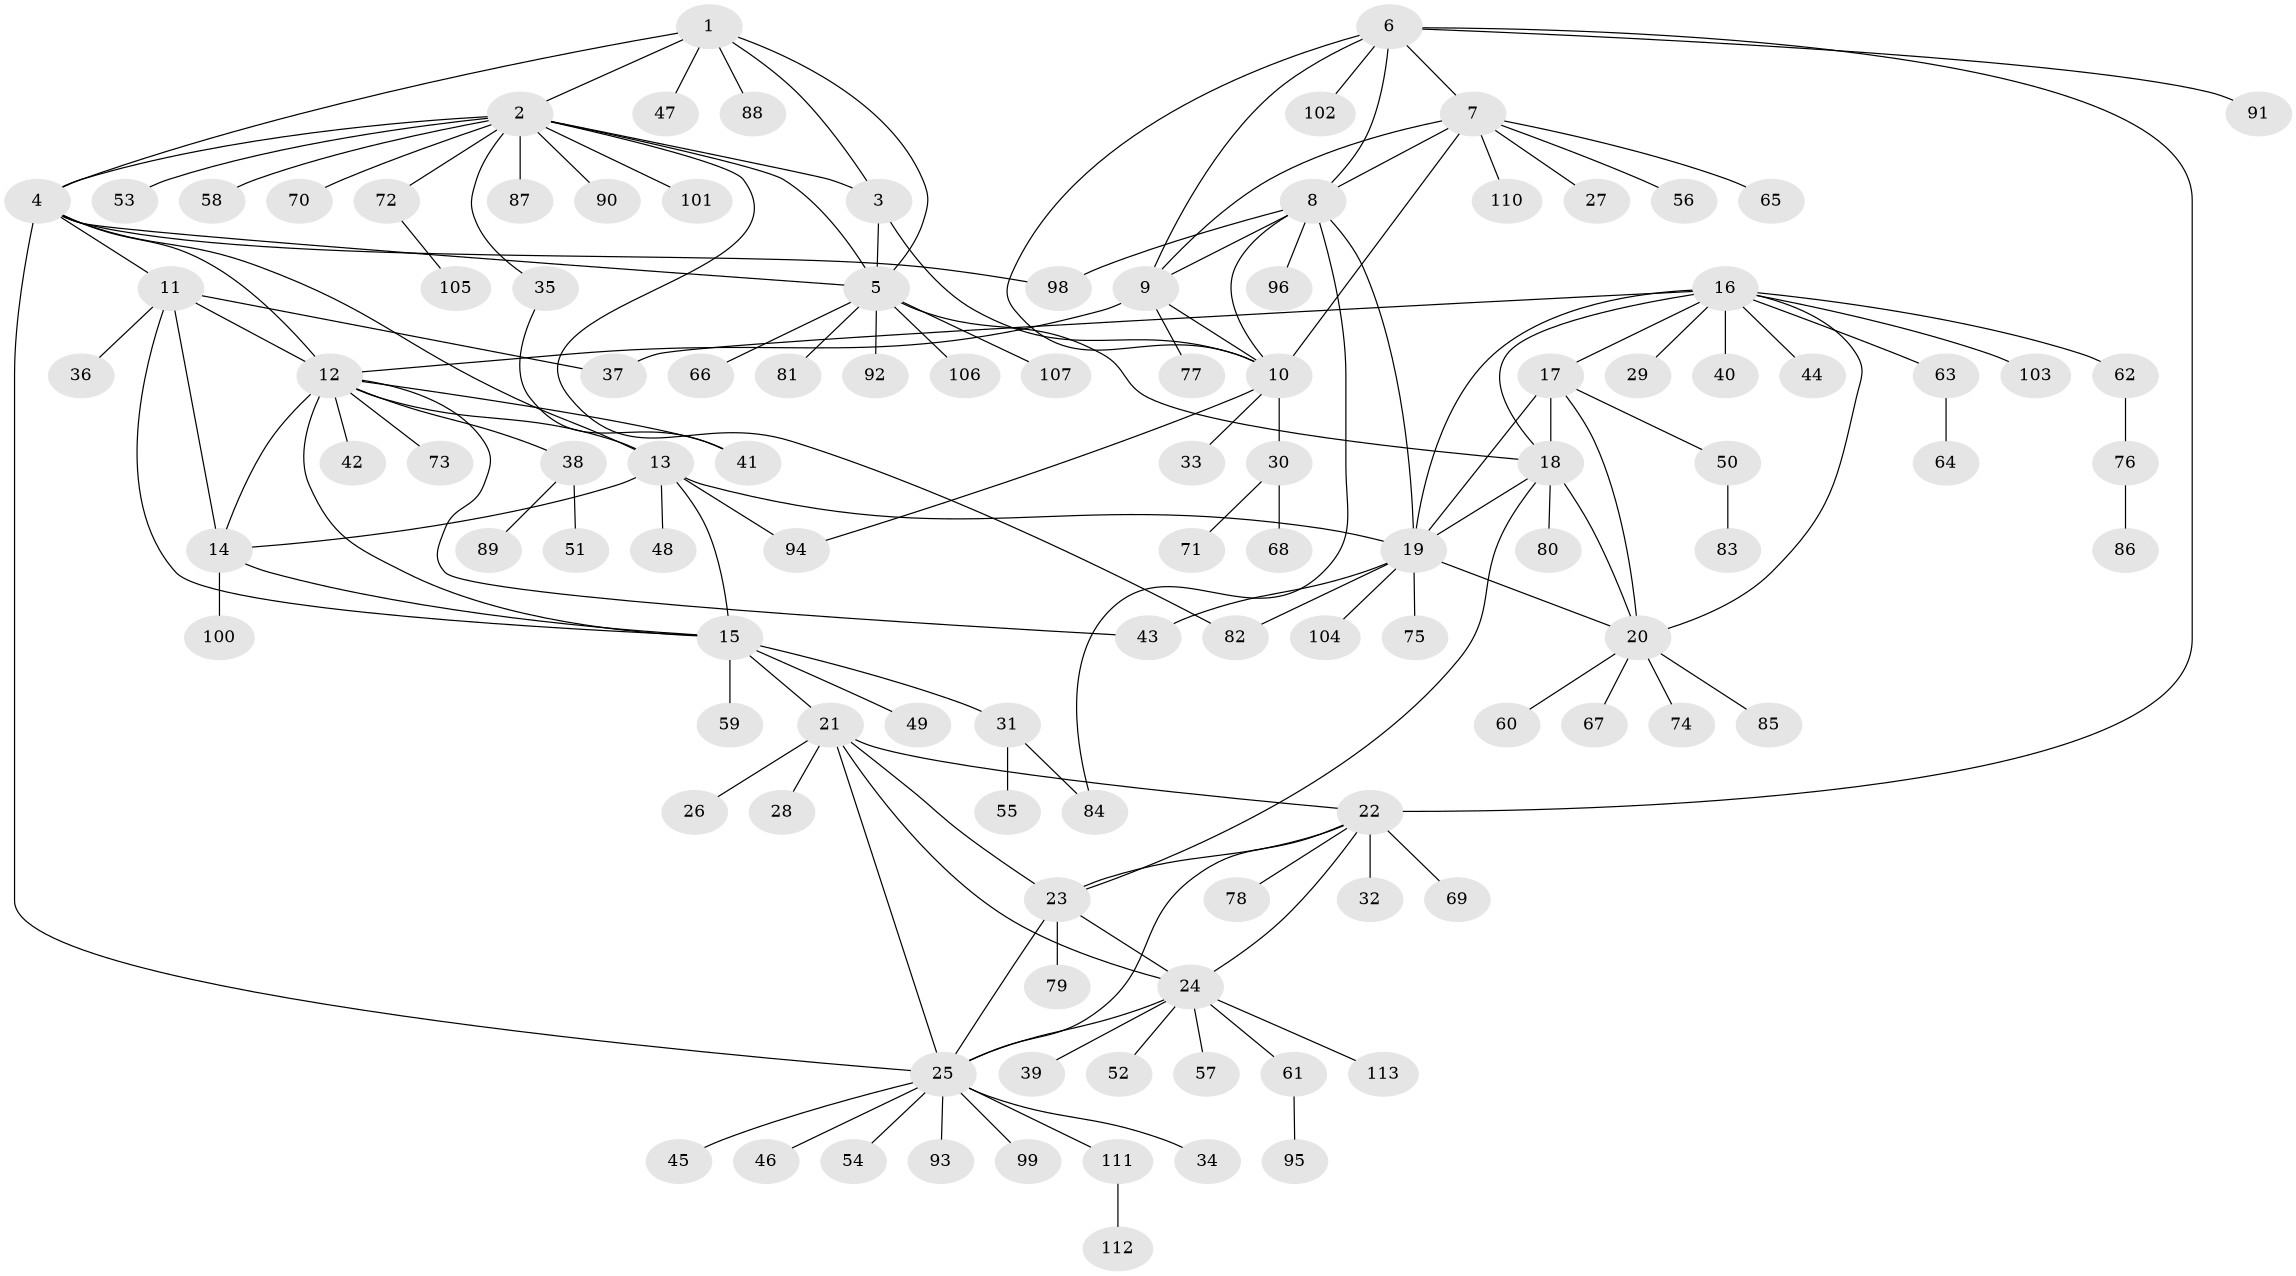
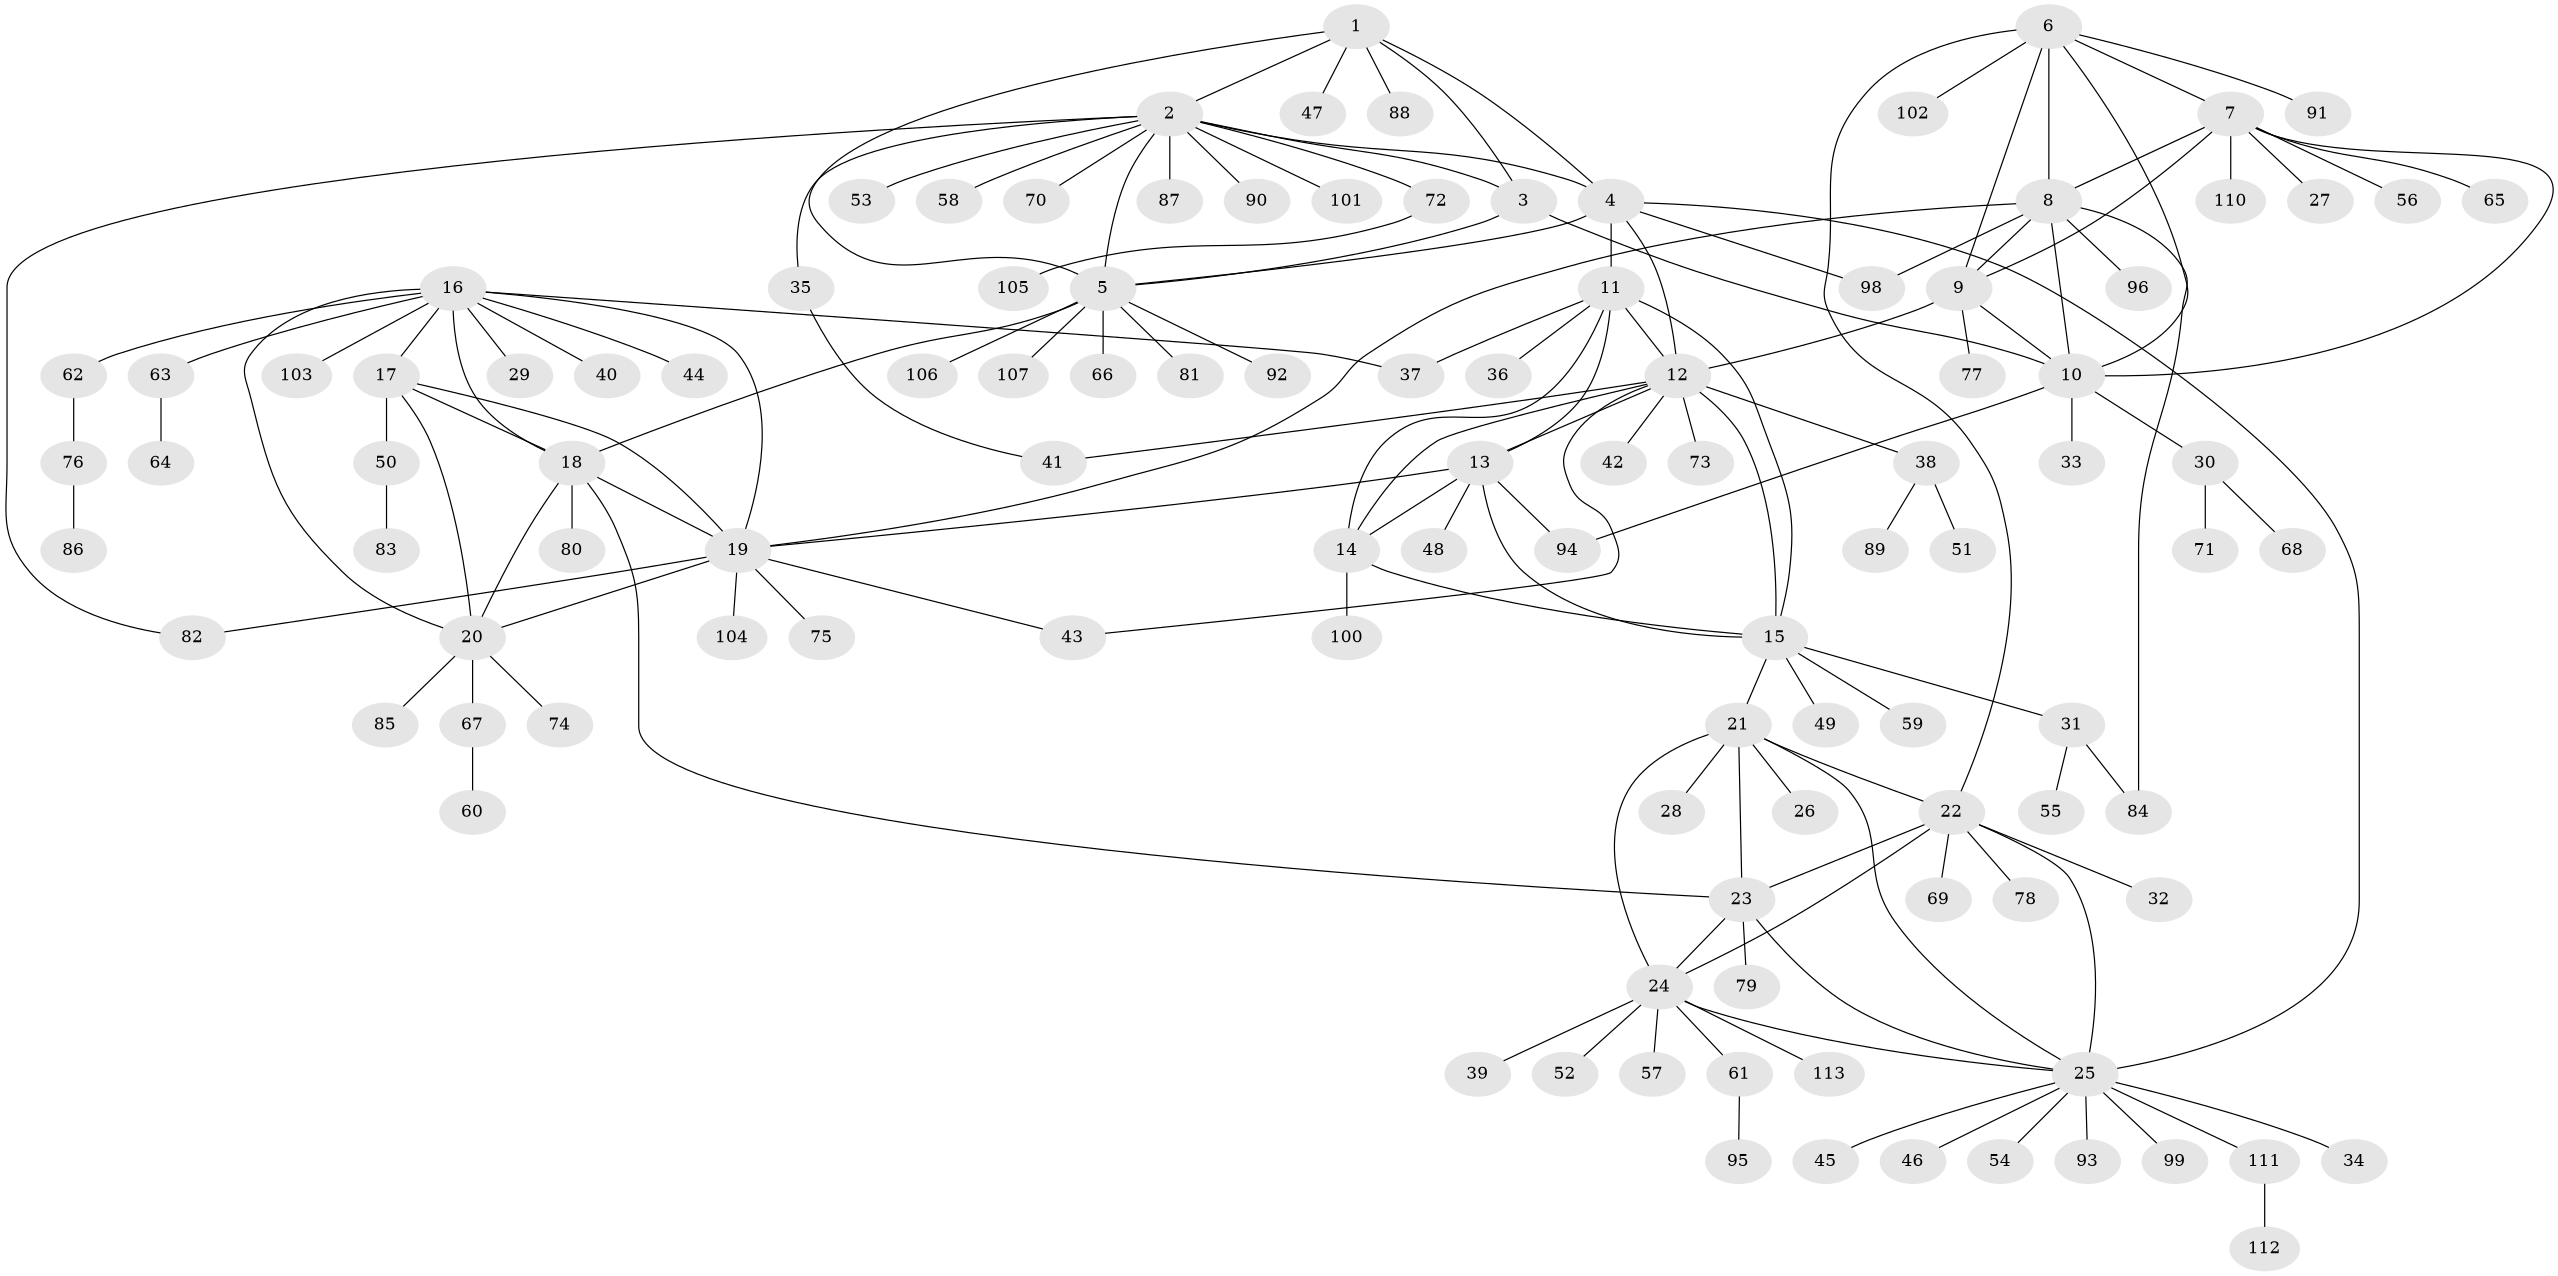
(357, 311) -> (1592, 382)
(1572, 682) -> (473, 769)
